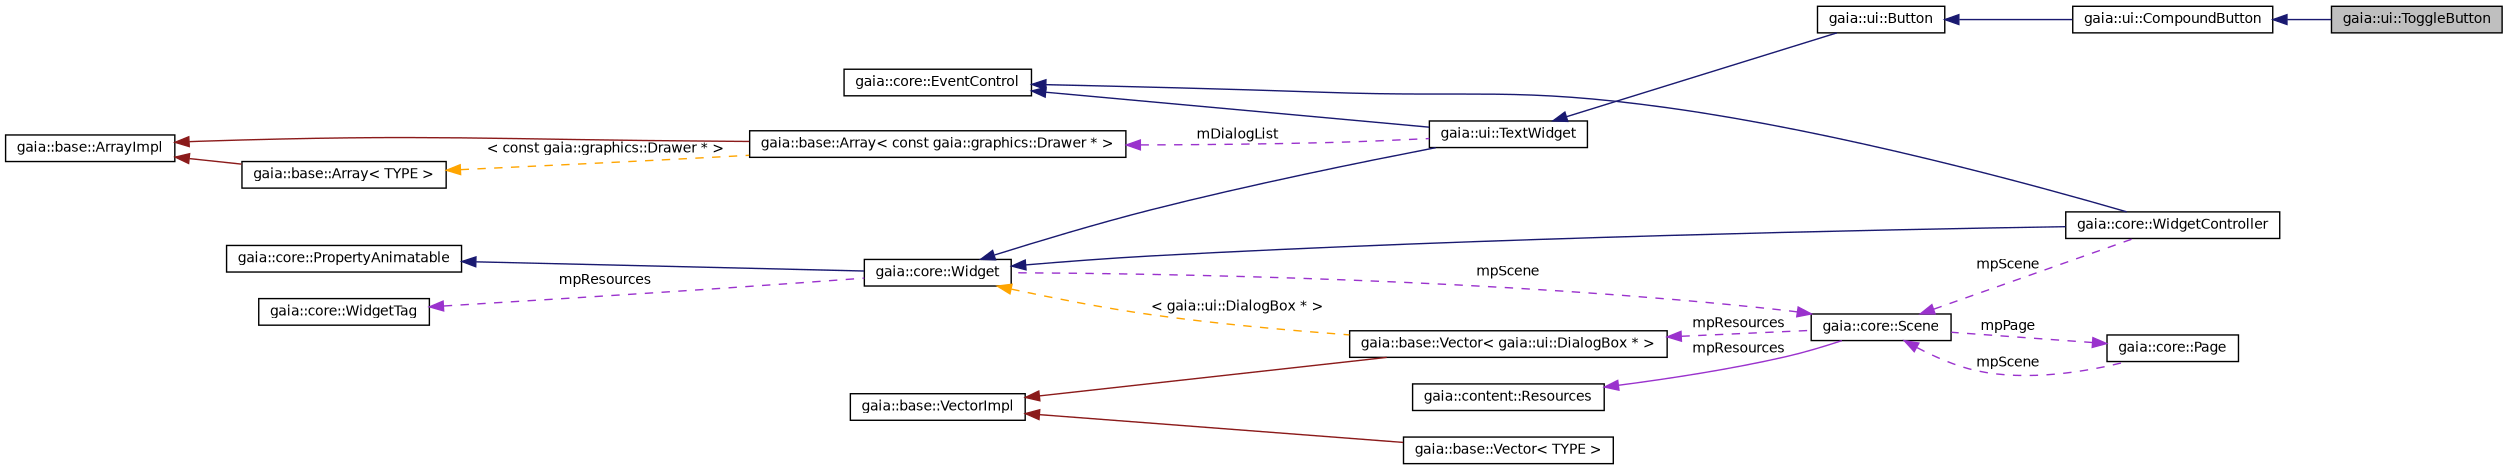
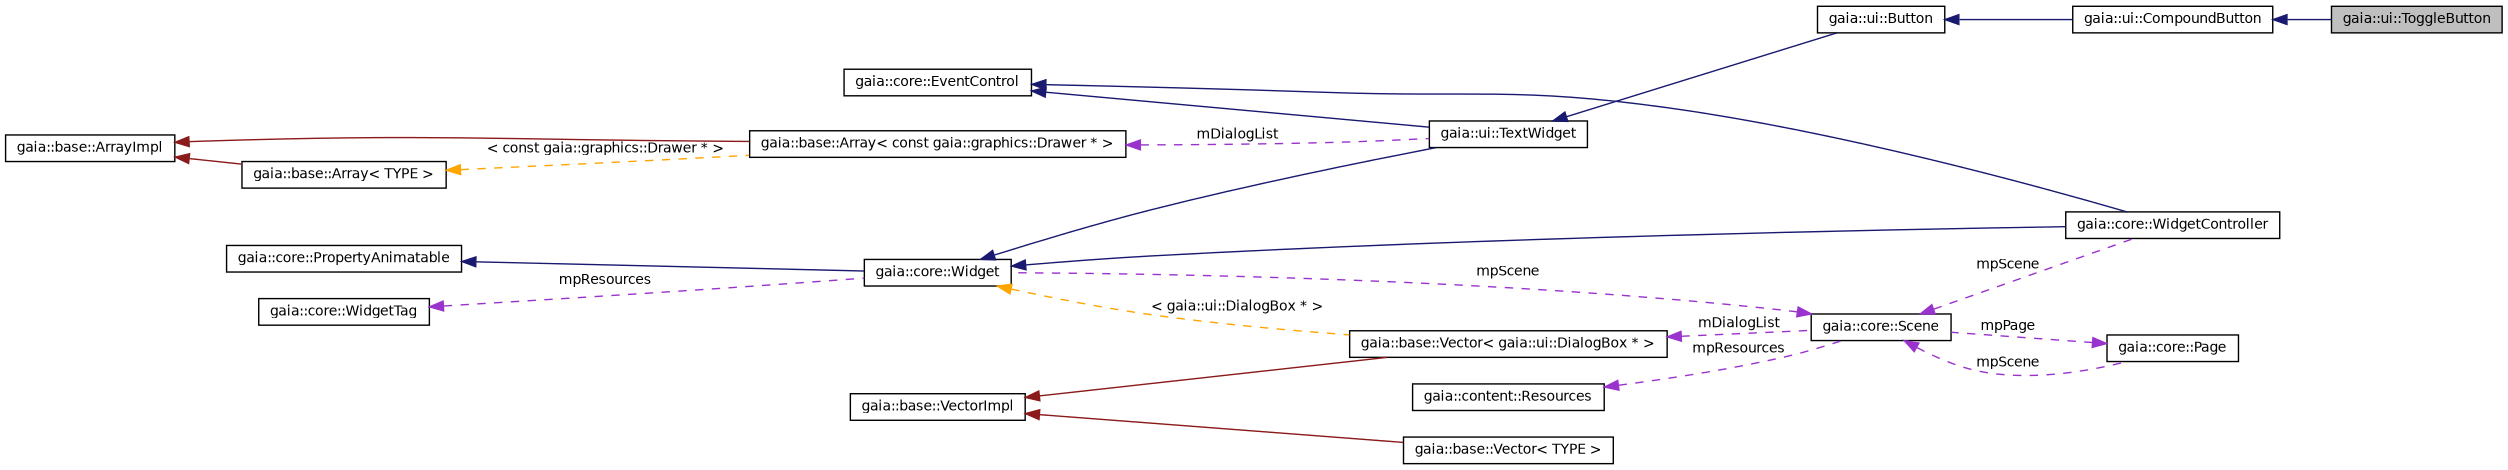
(1739, 324) -> (1739, 324)
(1731, 368) -> (1731, 368)
